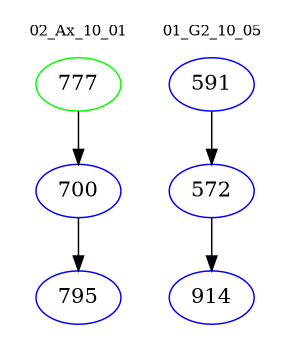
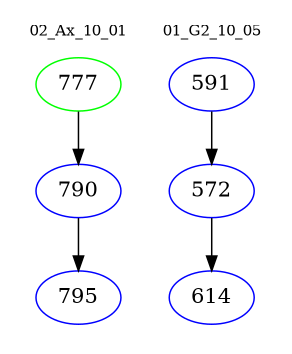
(78, 191) -> (78, 191)
(212, 298) -> (212, 298)
